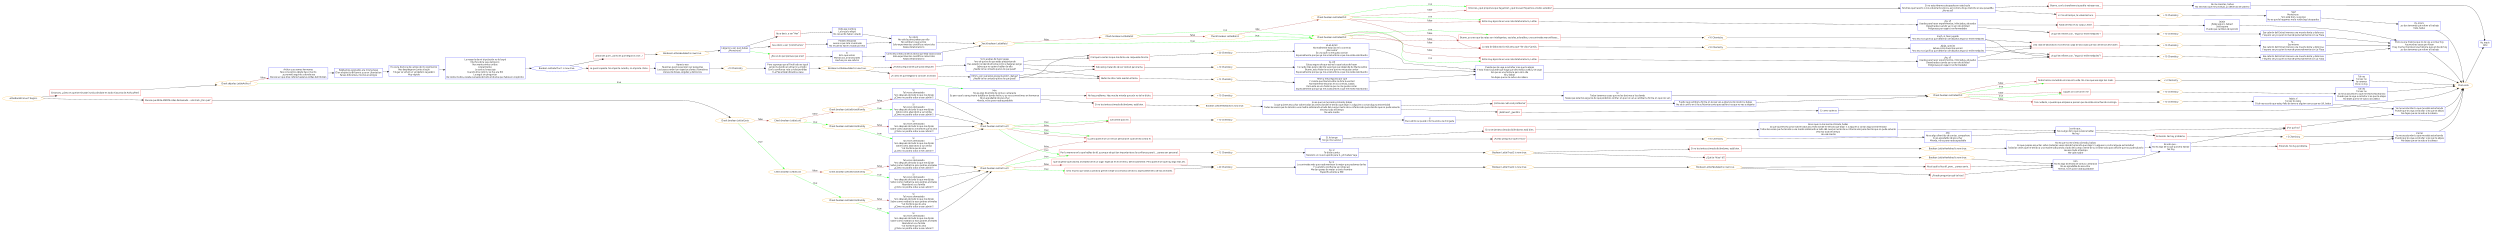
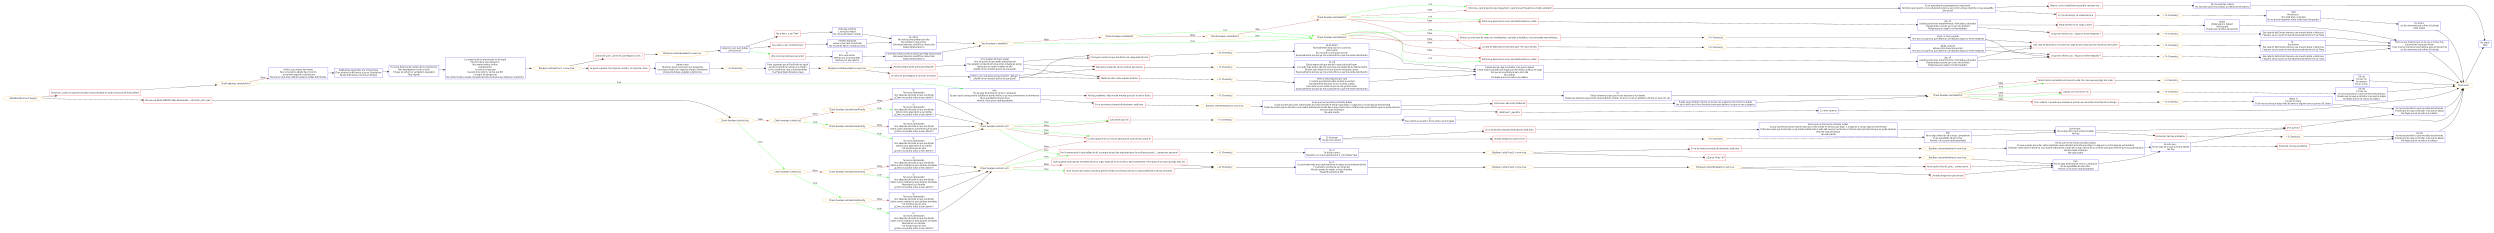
(557, 68) -> (557, 68)
